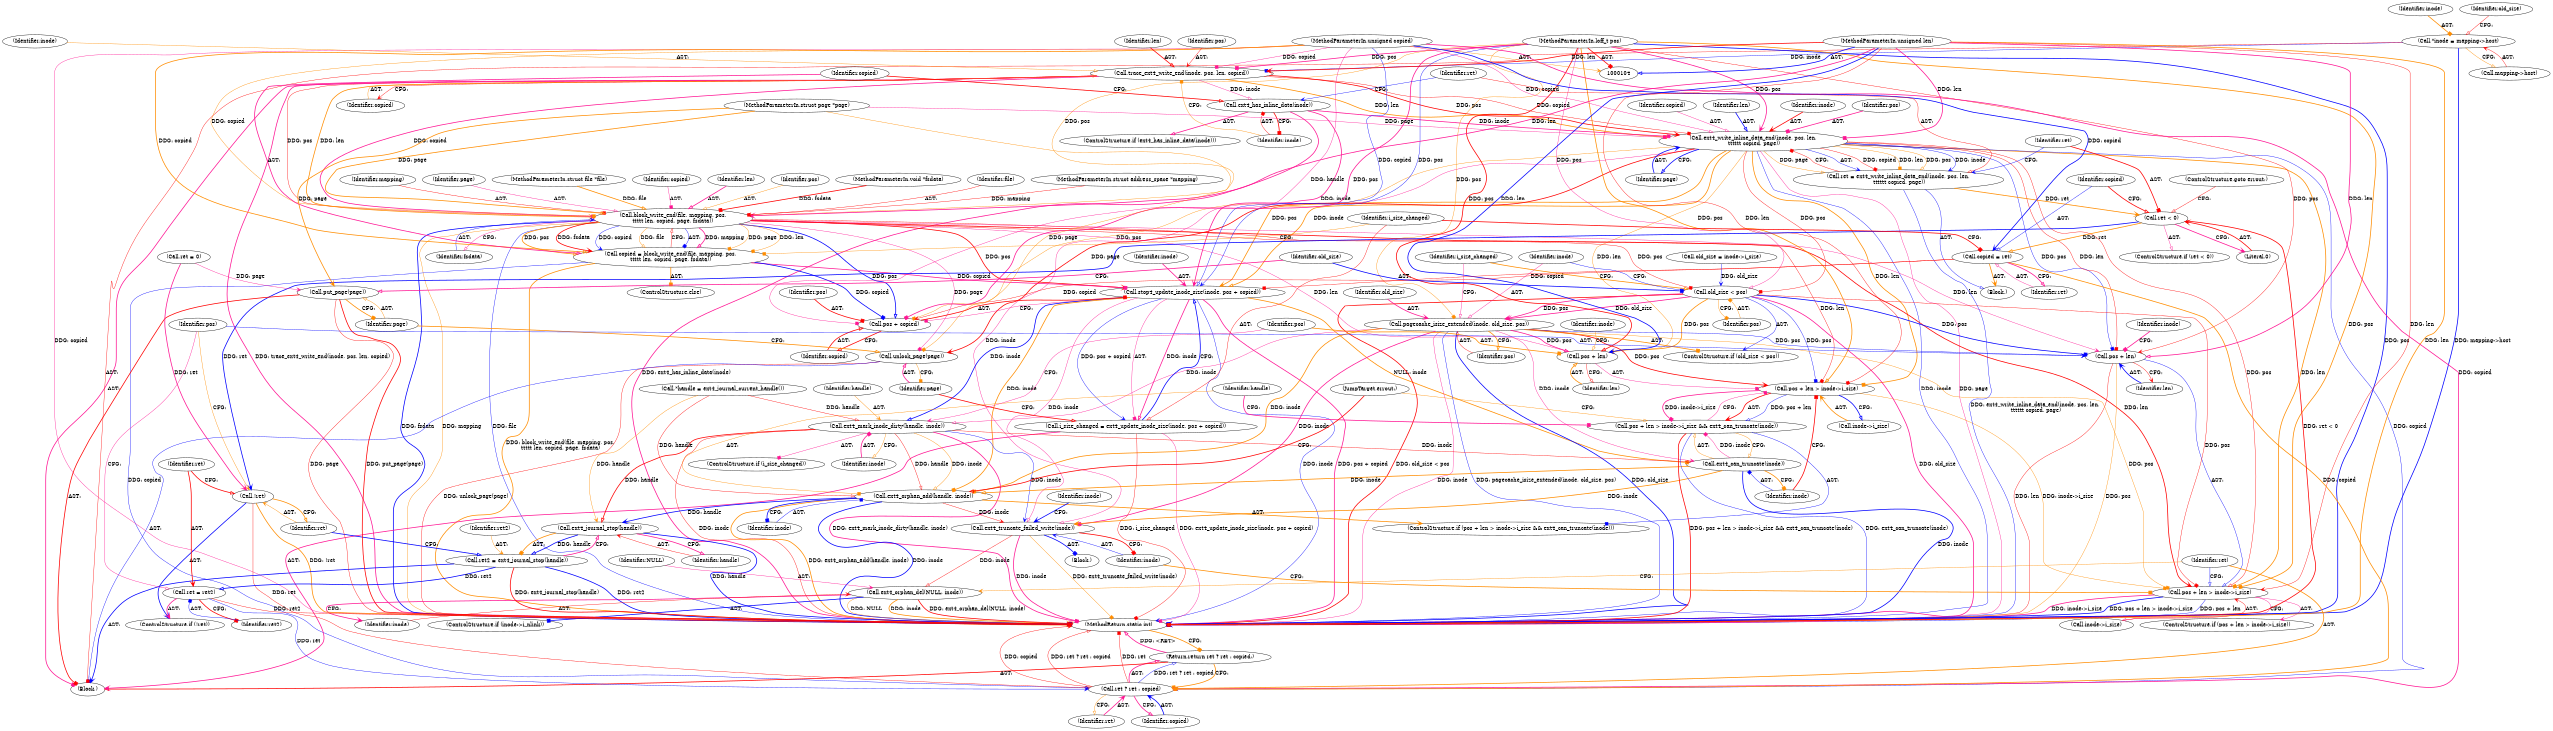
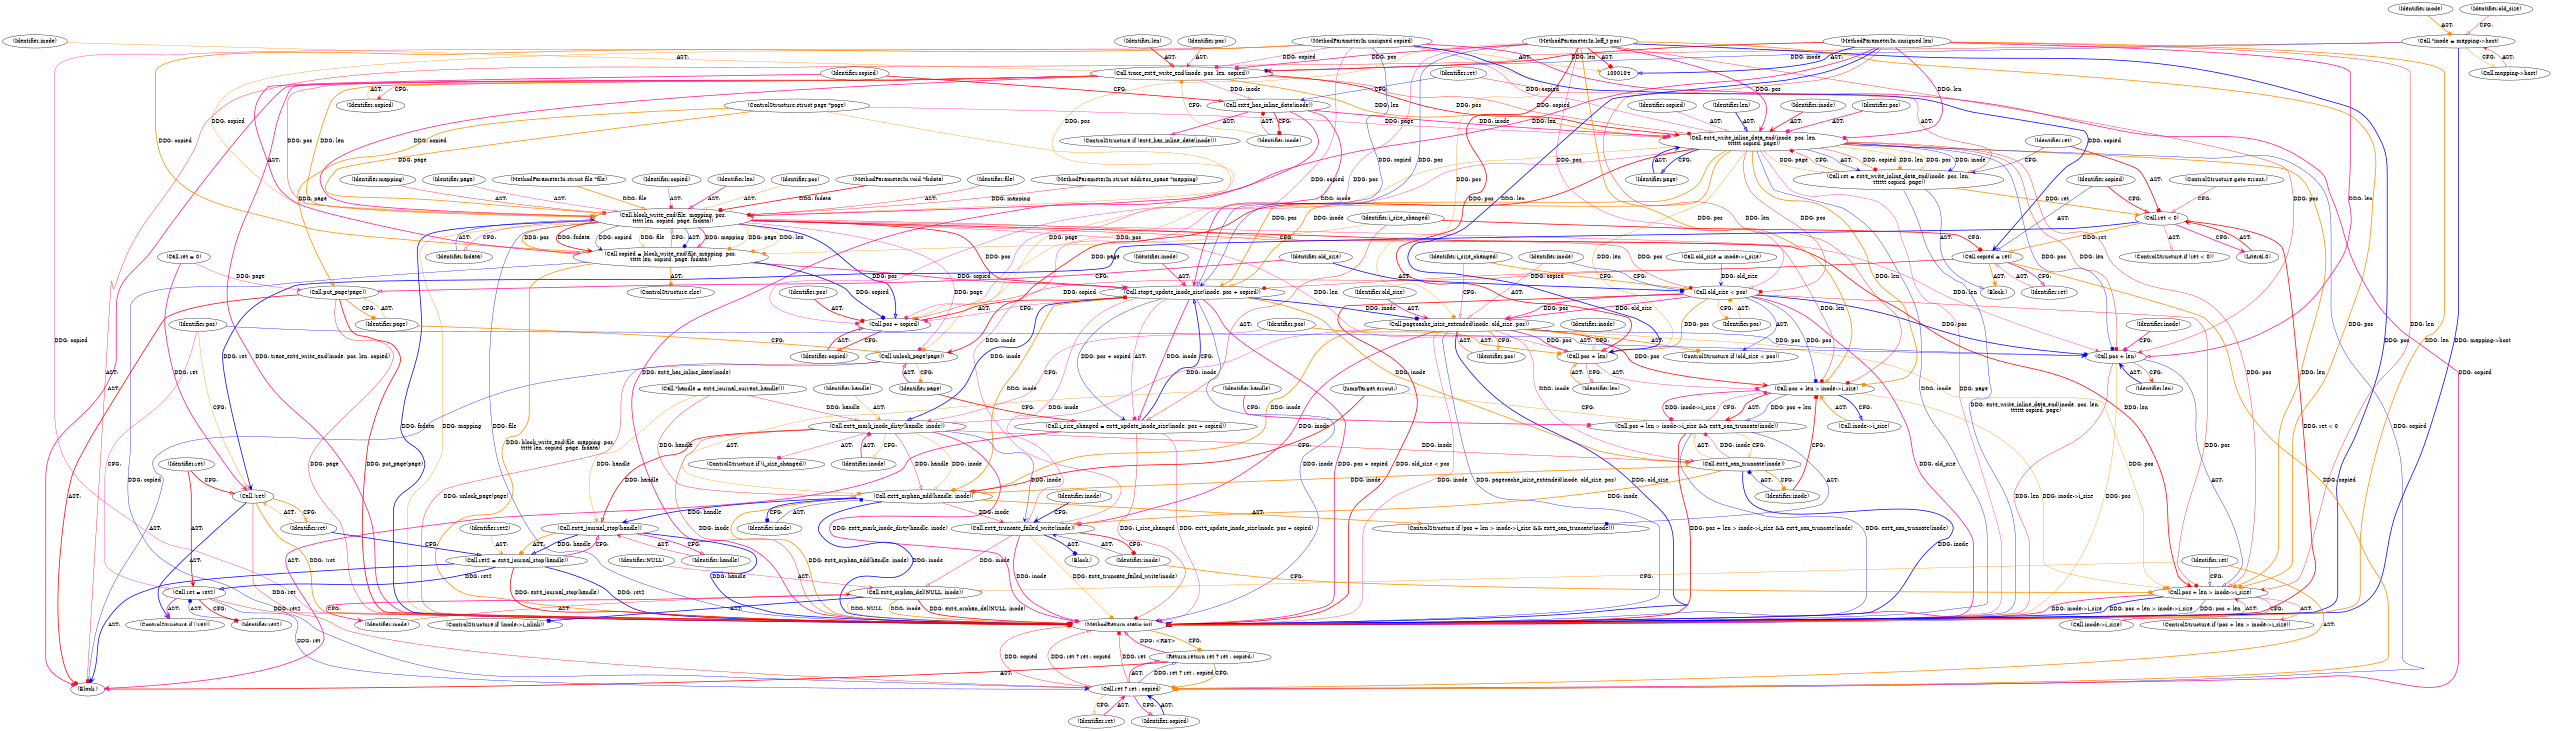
(797, 106) -> (797, 106)
(1328, 180) -> (1328, 180)
(1348, 189) -> (1348, 189)
none -> (1332, 307)
(1410, 373) -> (1410, 373)
